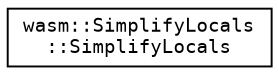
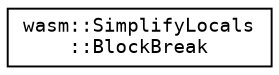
(140, 38) -> (140, 38)
